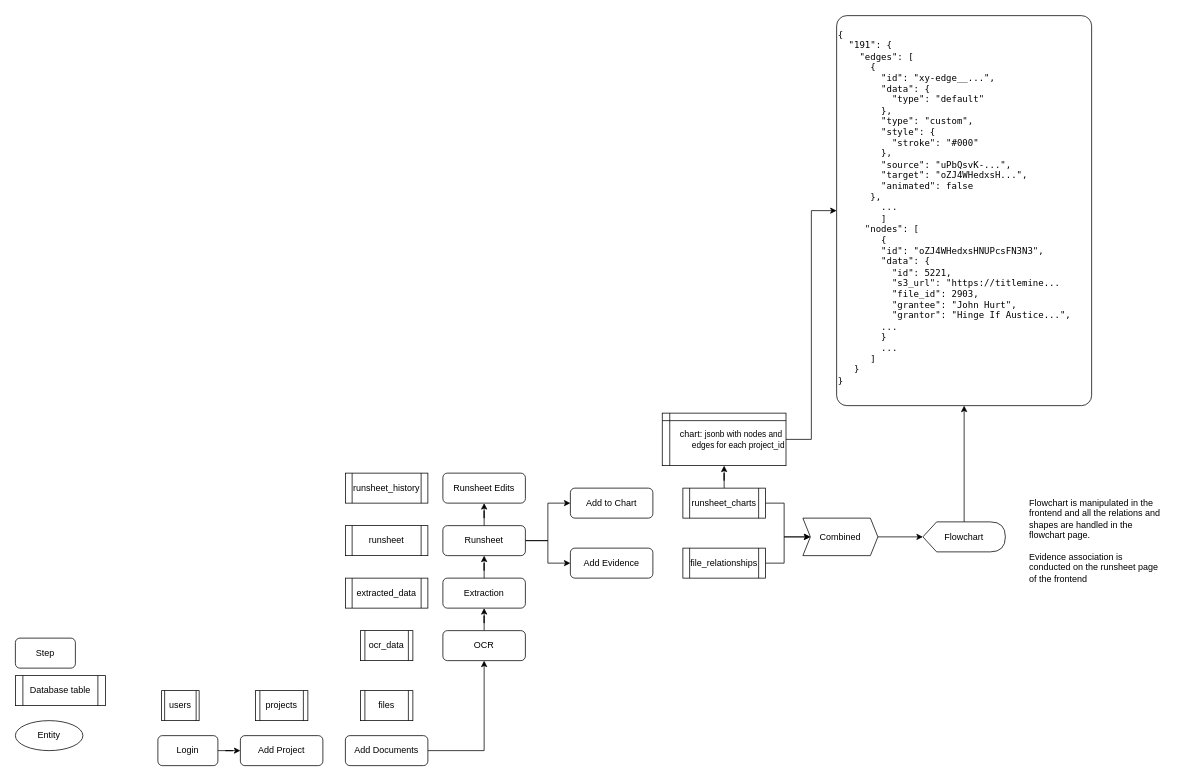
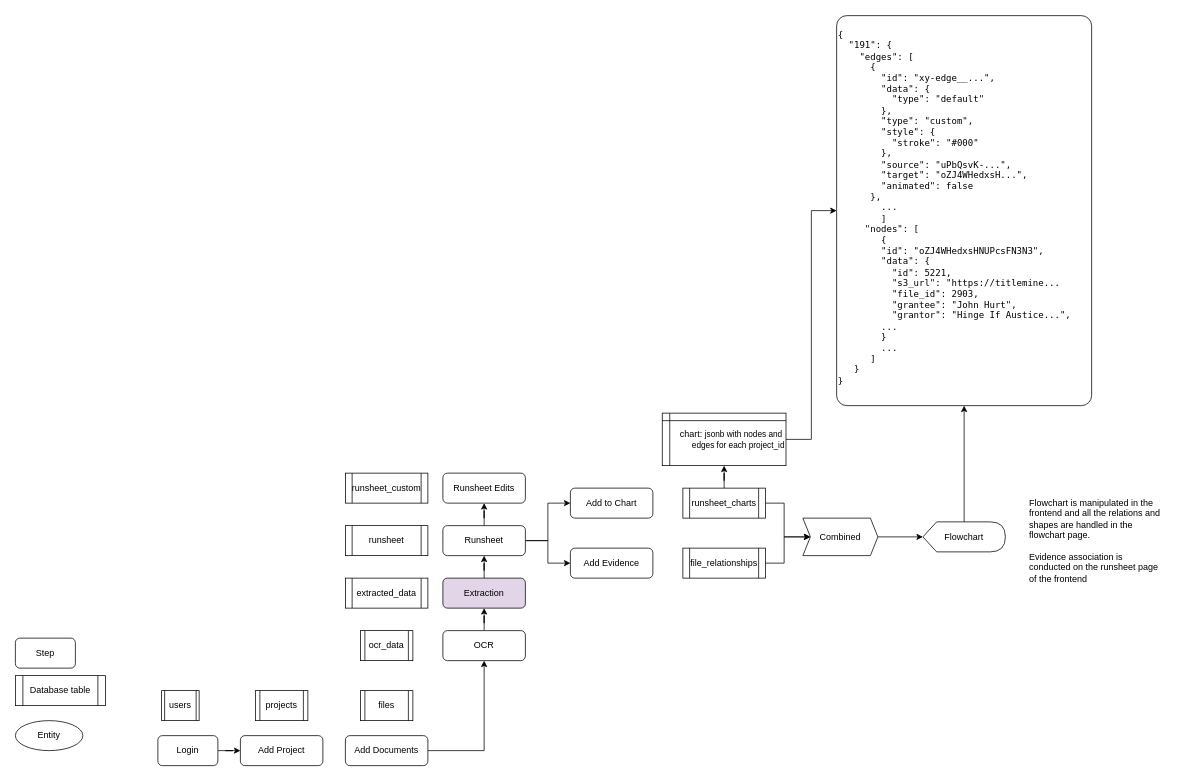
(387, 488) -> (387, 488)
(484, 593) -> (484, 593)
